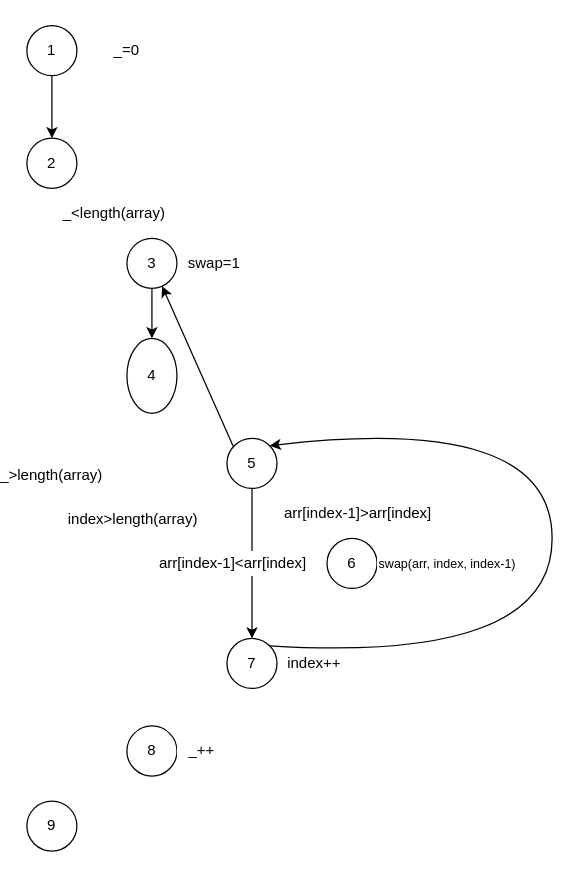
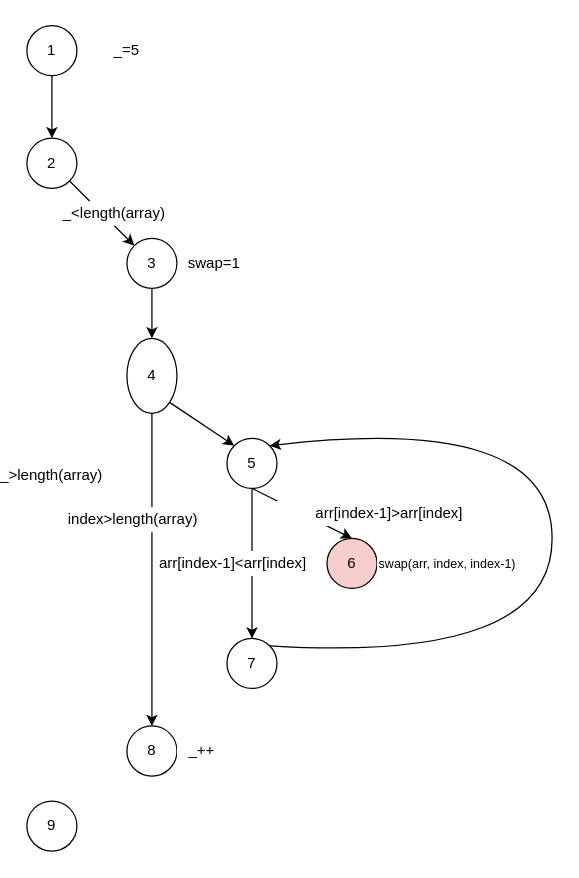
(127, 51) -> (127, 51)
none -> (80, 191)
(199, 370) -> (265, 495)
none -> (198, 421)
(358, 513) -> (389, 513)
(352, 563) -> (352, 563)
none -> (152, 623)
(314, 663) -> none
